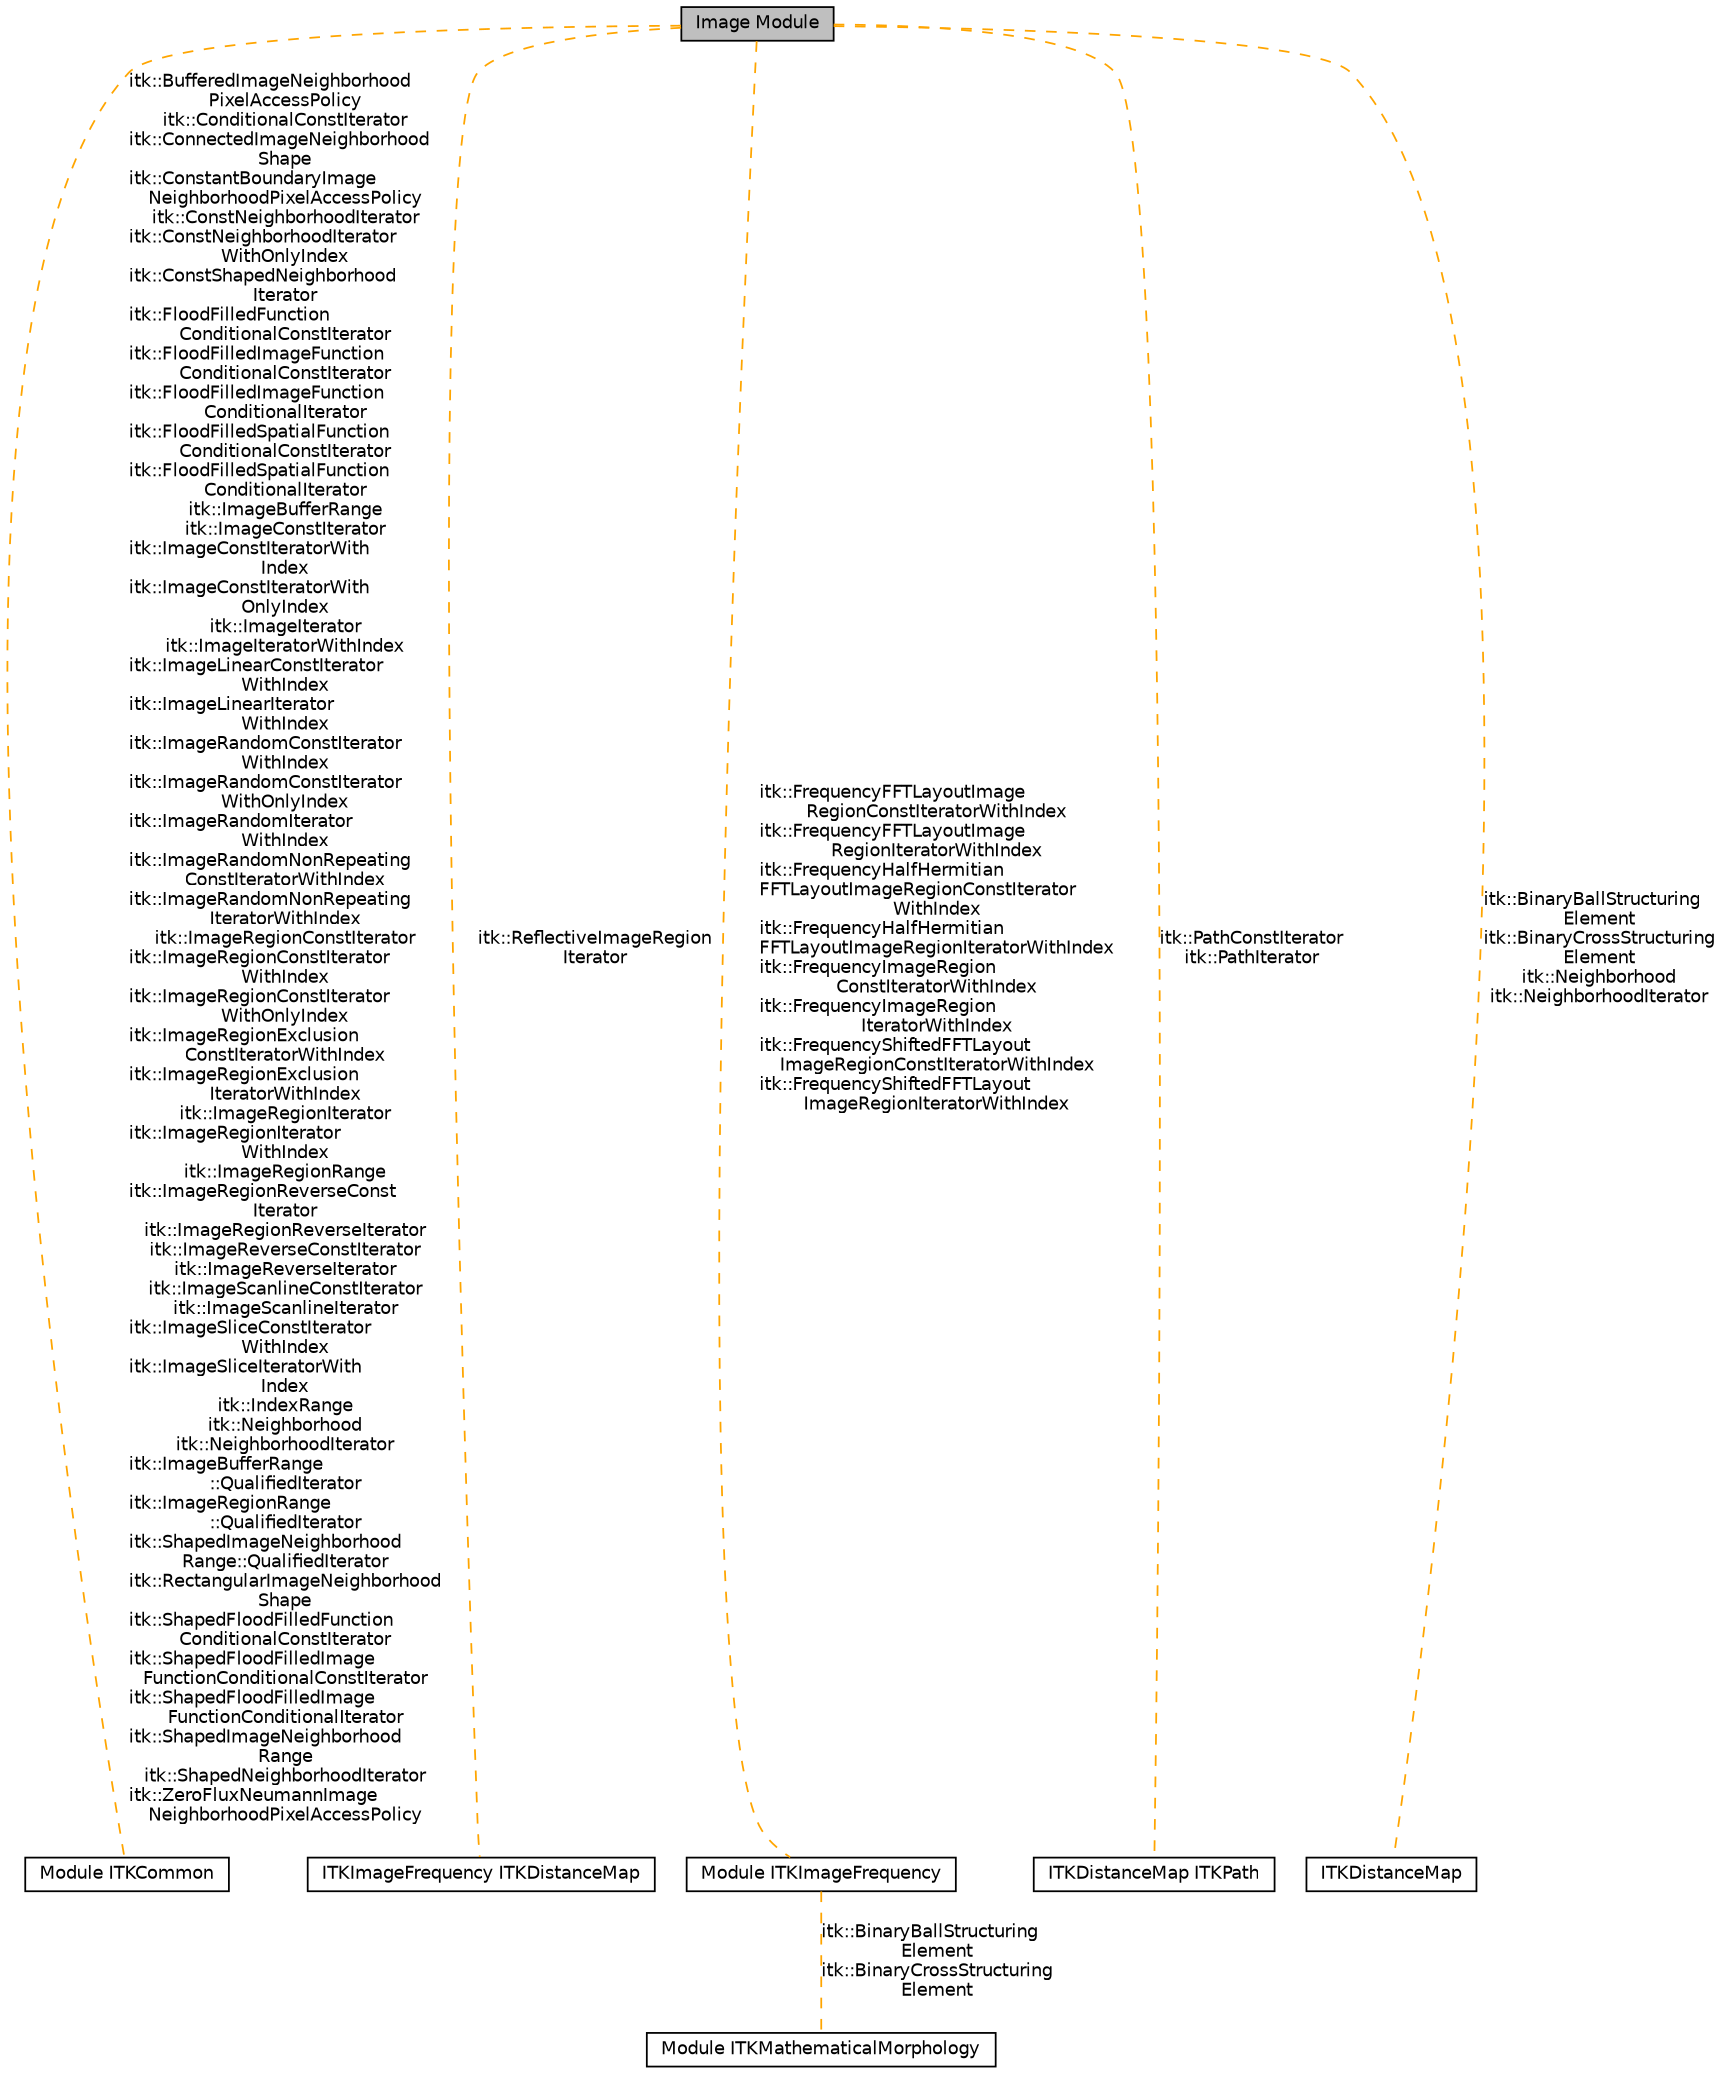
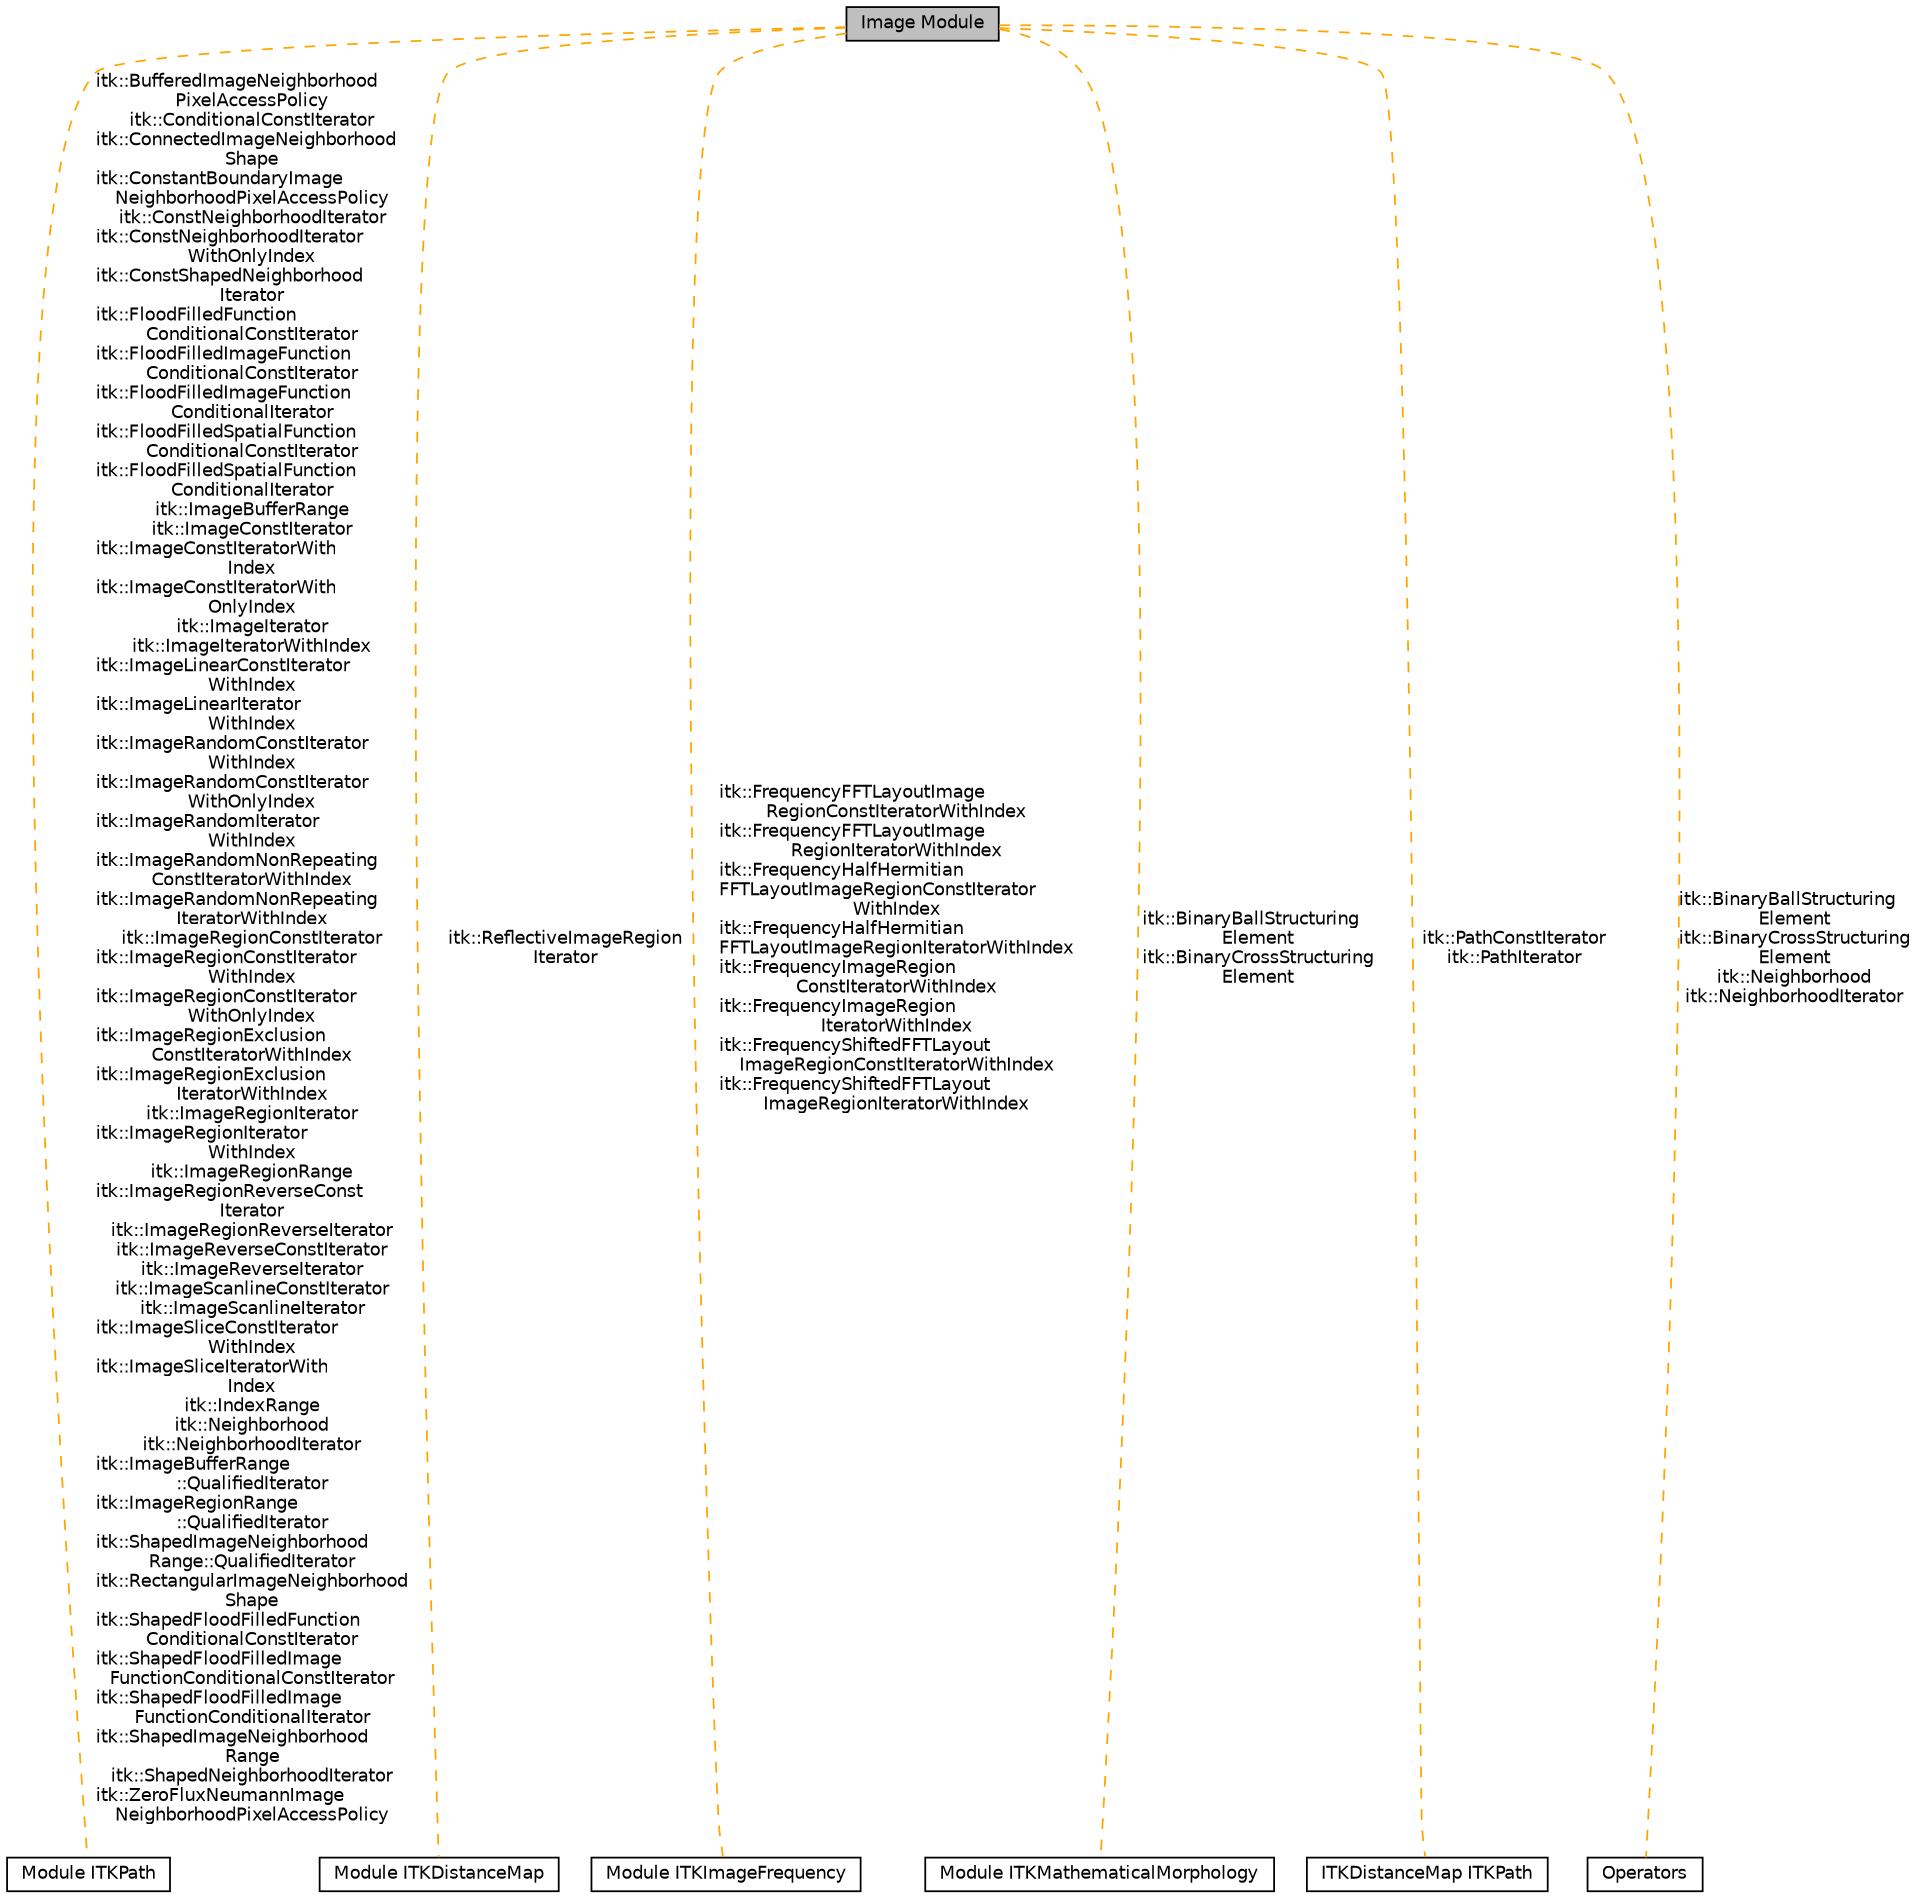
(127, 1874) -> (89, 1874)
(481, 1874) -> (439, 1874)
(1391, 1874) -> (1645, 1874)
(821, 1962) -> (1138, 915)
